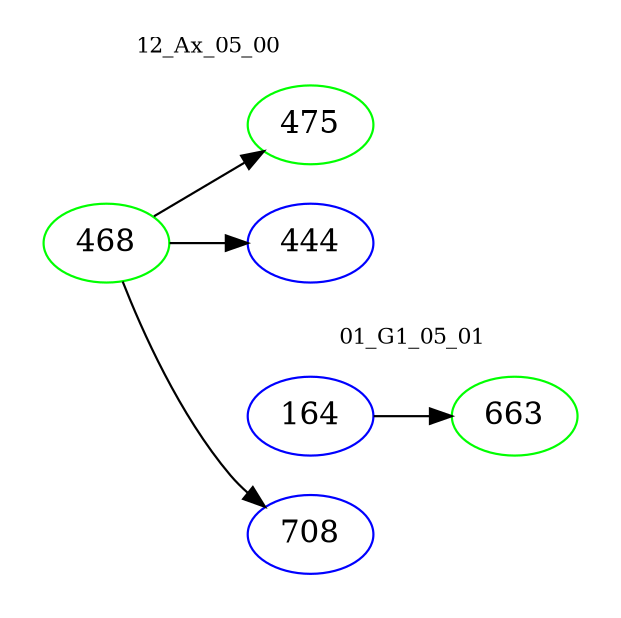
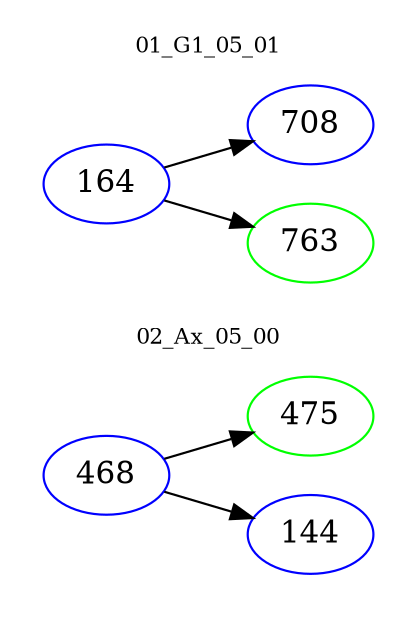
(209, 47) -> (209, 338)
(106, 243) -> (106, 475)
(311, 243) -> (311, 534)
(175, 394) -> (198, 158)
(515, 416) -> (311, 243)
